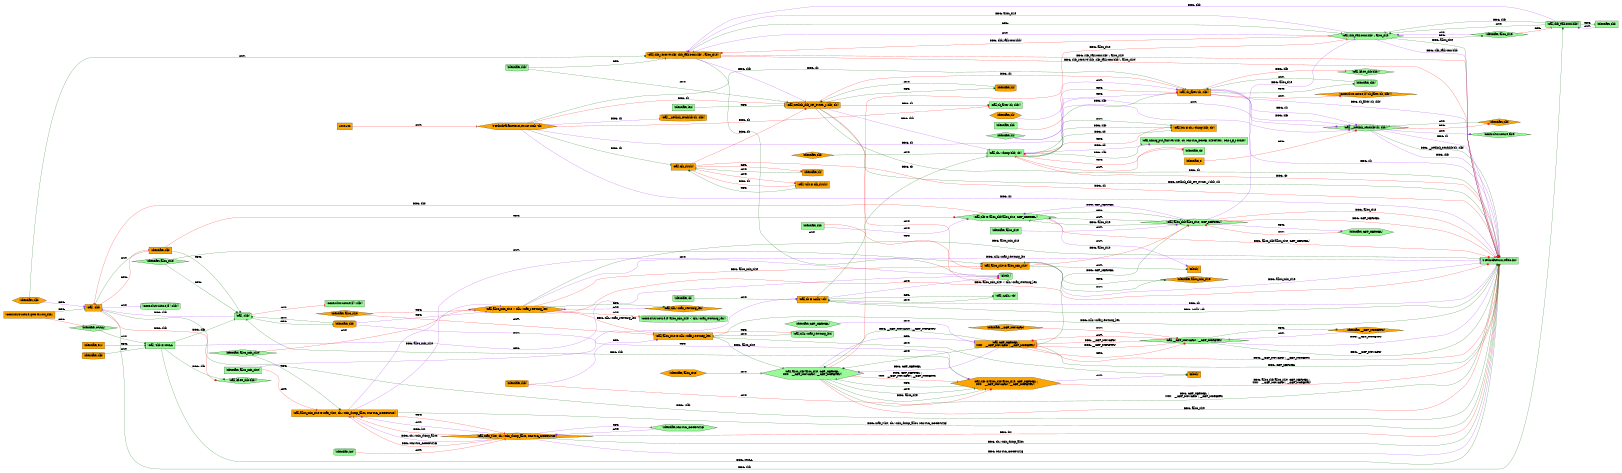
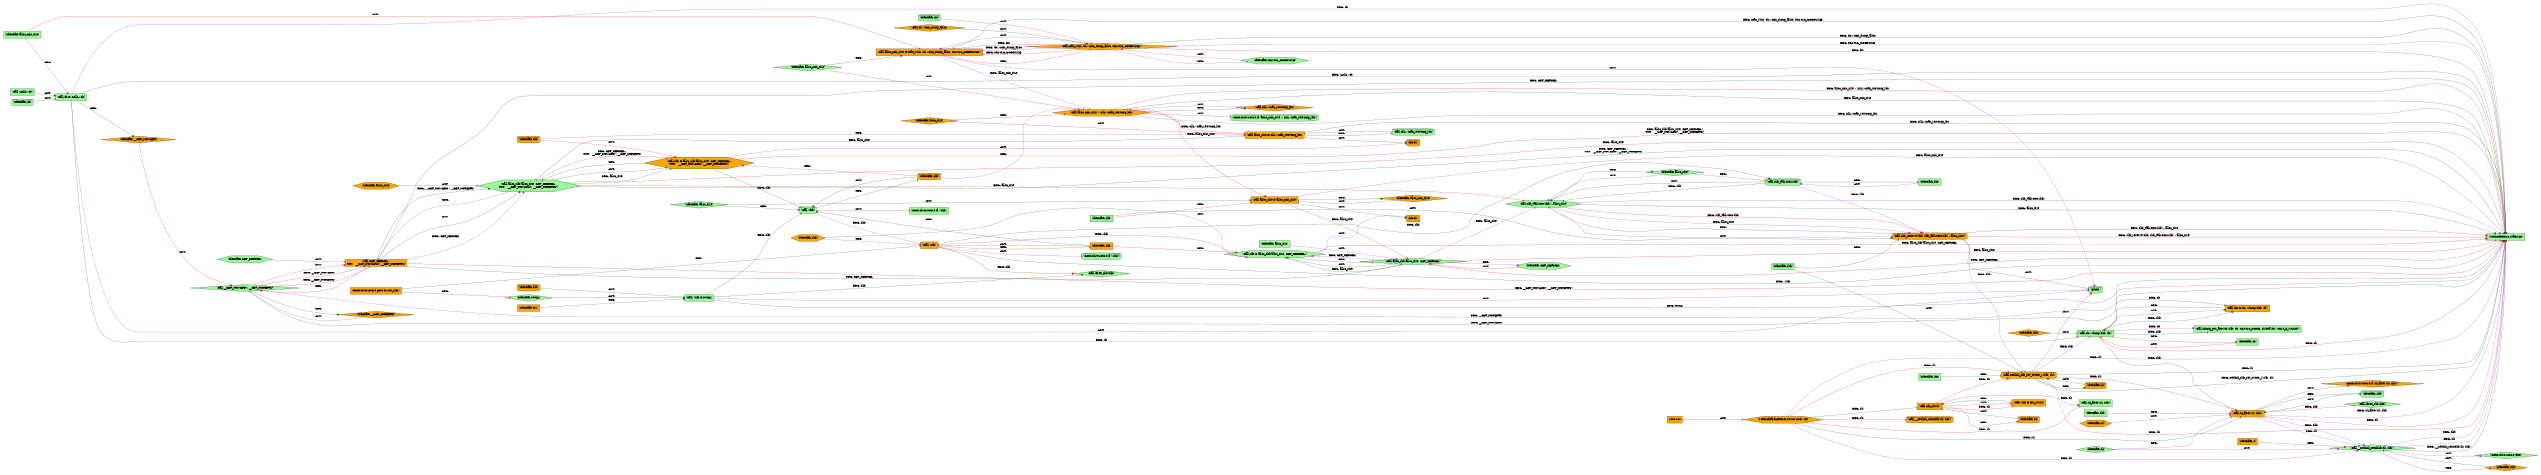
none -> (929, 28)
(910, 297) -> (104, 118)
(813, 300) -> (71, 97)
